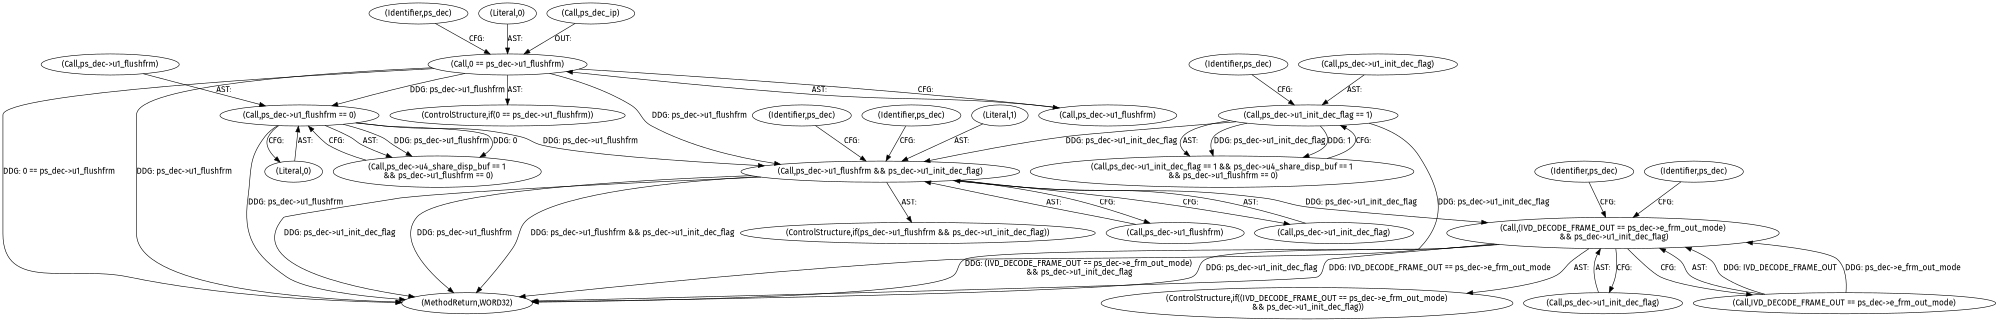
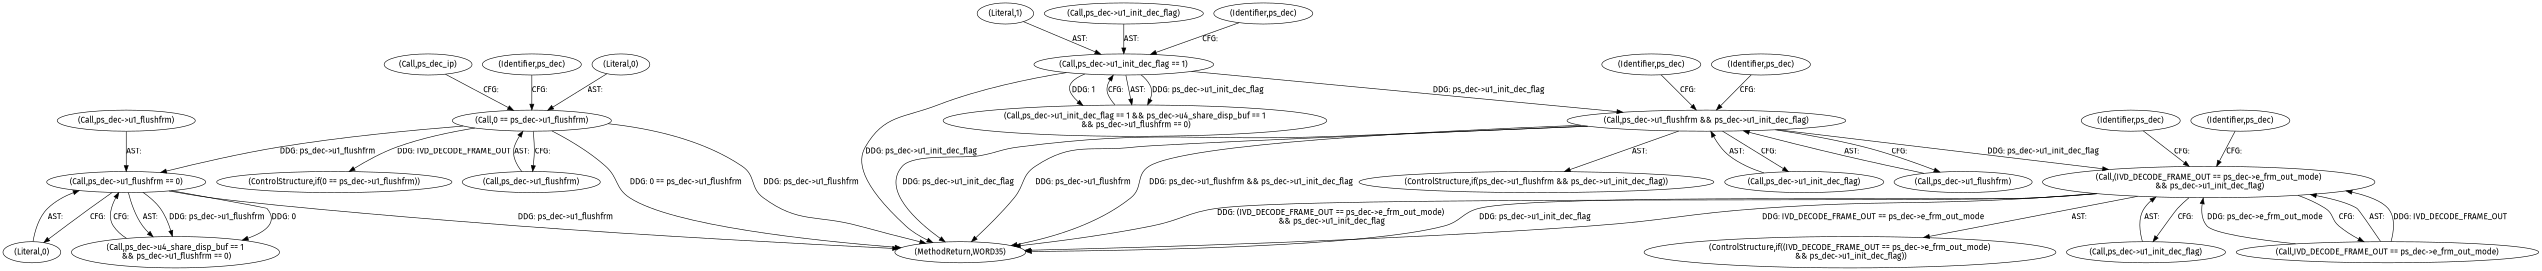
(564, 39) -> (492, 90)
(516, 90) -> (454, 151)
(657, 129) -> none
(945, 141) -> (1059, 37)
(556, 148) -> none
(467, 303) -> (960, 252)
